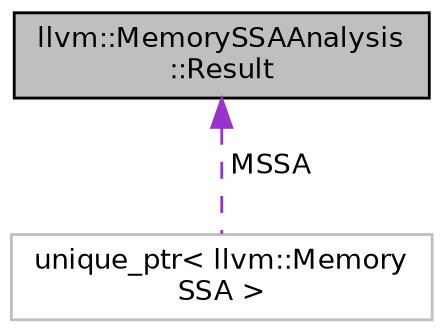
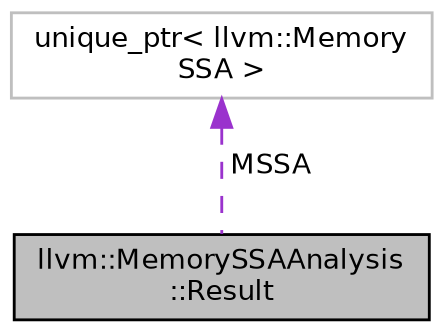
(222, 181) -> (222, 181)
